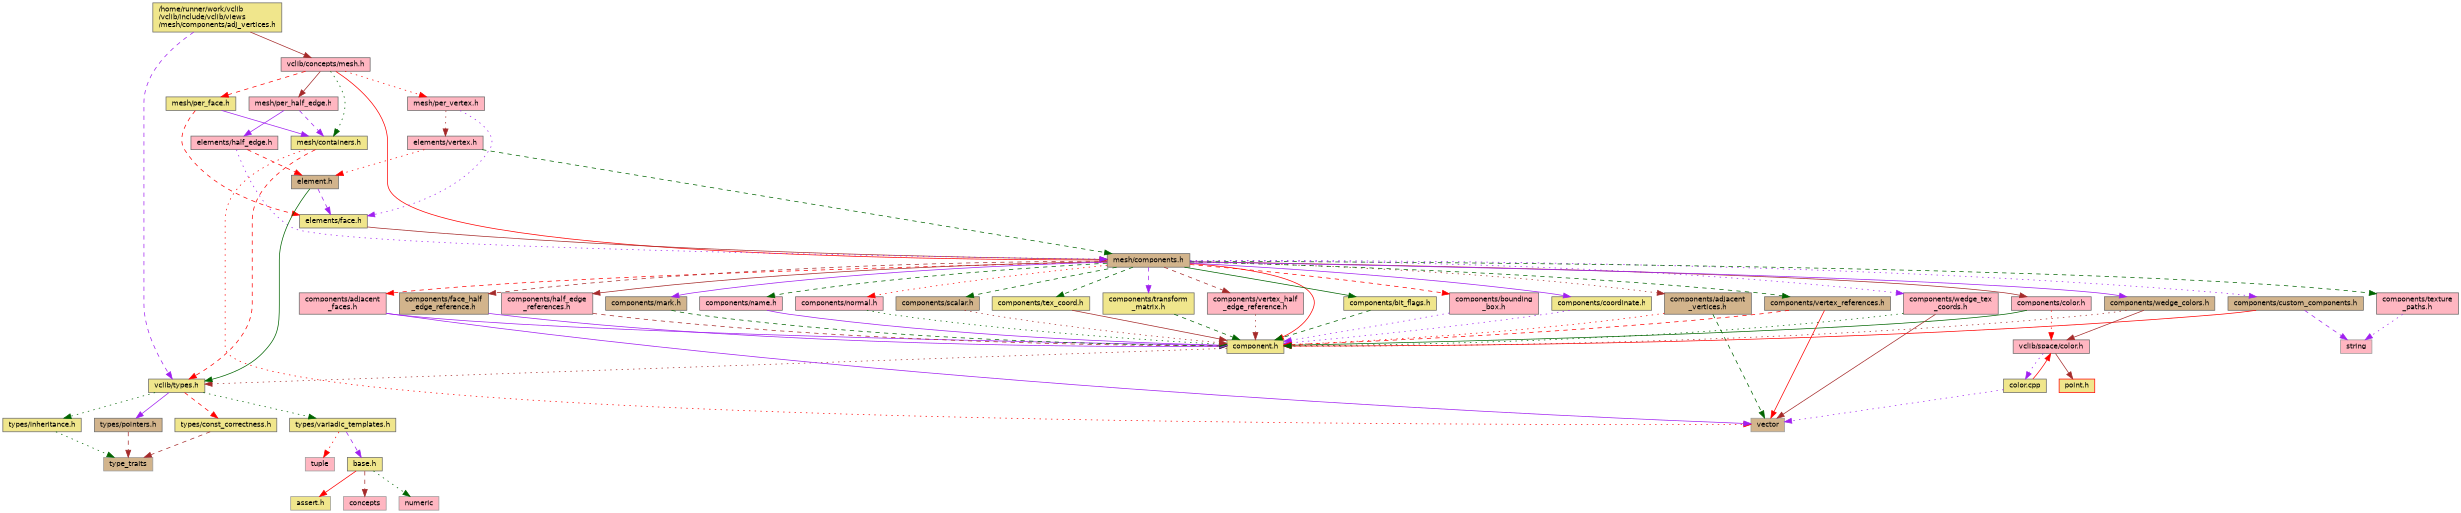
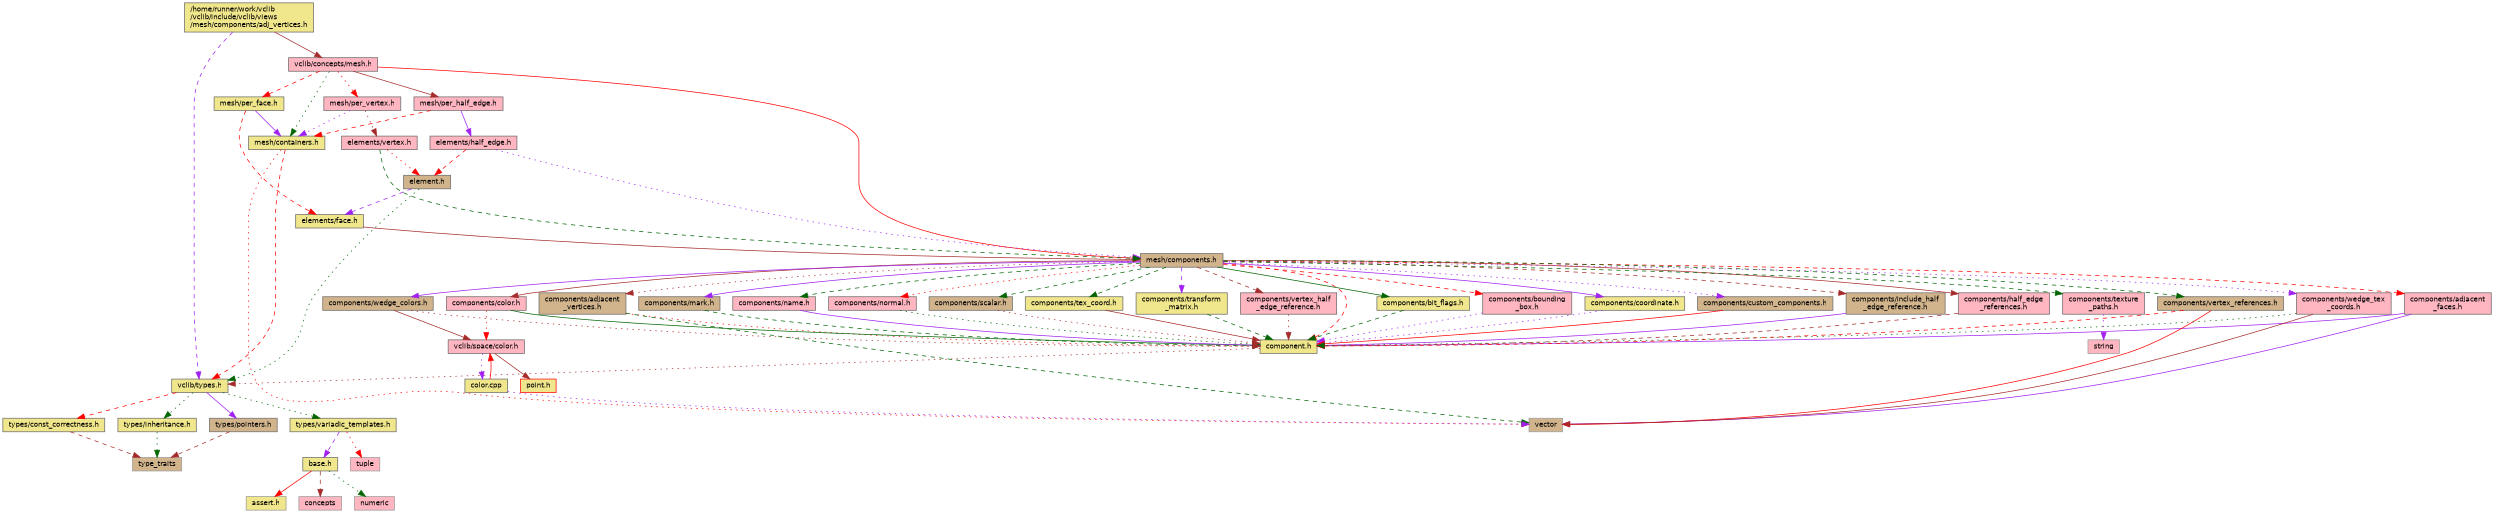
(309, 121) -> (376, 122)
(462, 178) -> (328, 122)
(1281, 278) -> (1314, 278)
(279, 298) -> (323, 284)
(444, 304) -> (1896, 304)
(2323, 323) -> none
